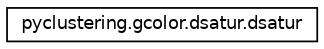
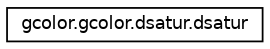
(162, 25) -> (135, 25)
